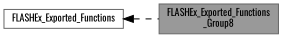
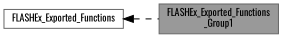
(219, 19) -> (219, 19)
